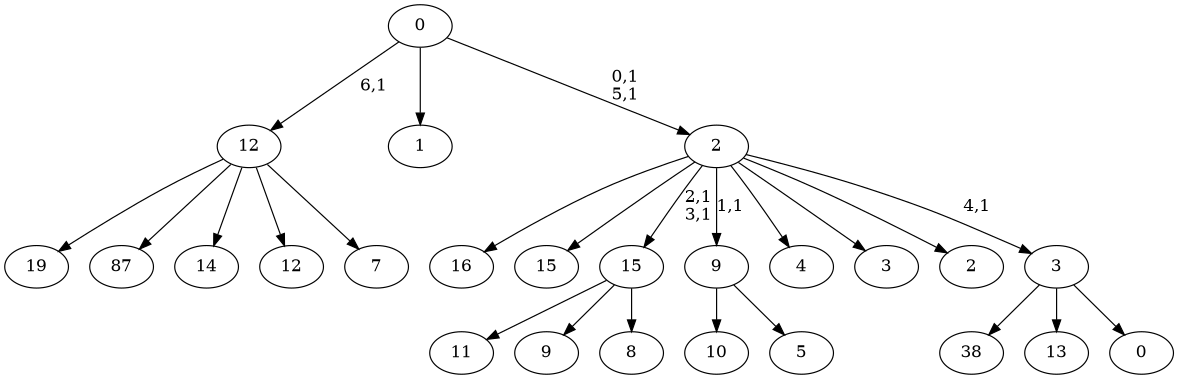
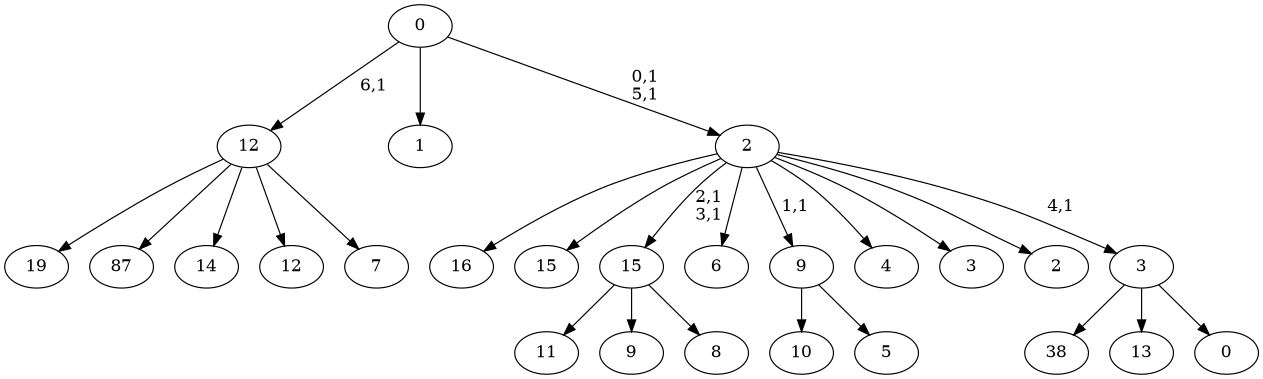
none -> (717, 267)
